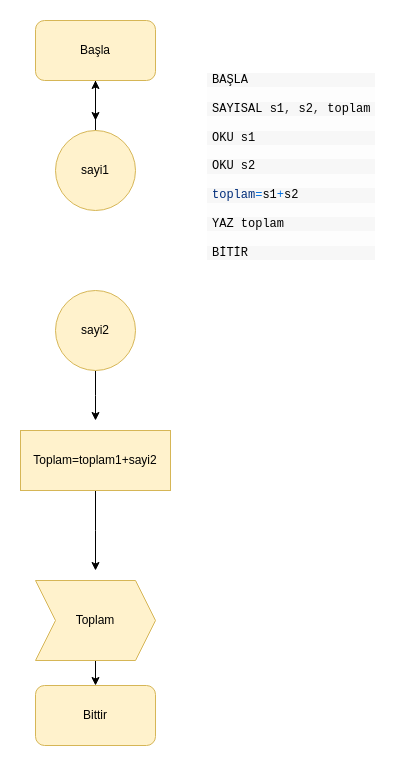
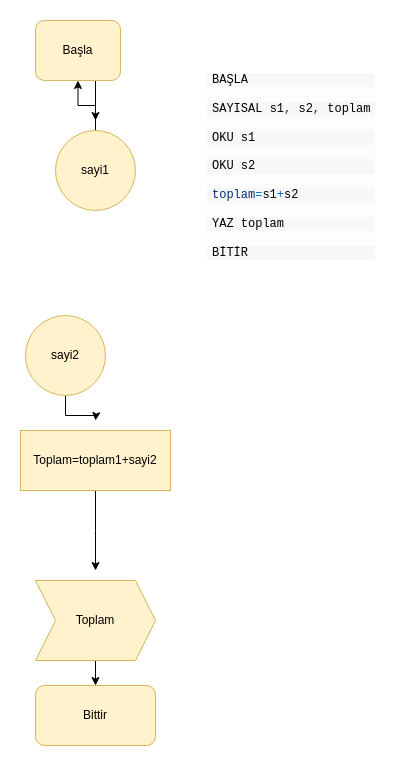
(96, 51) -> (78, 51)
(96, 331) -> (66, 356)
